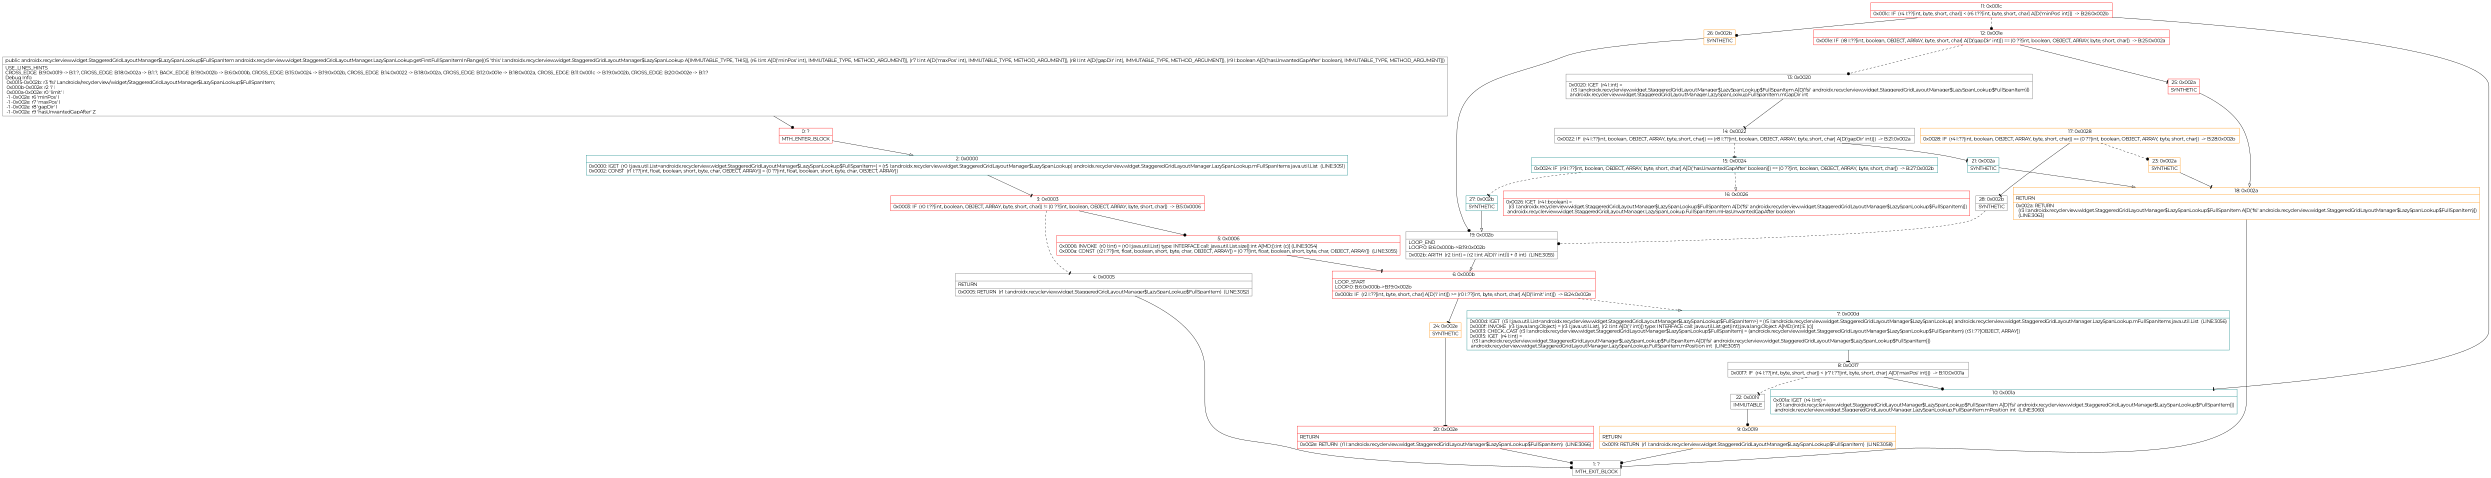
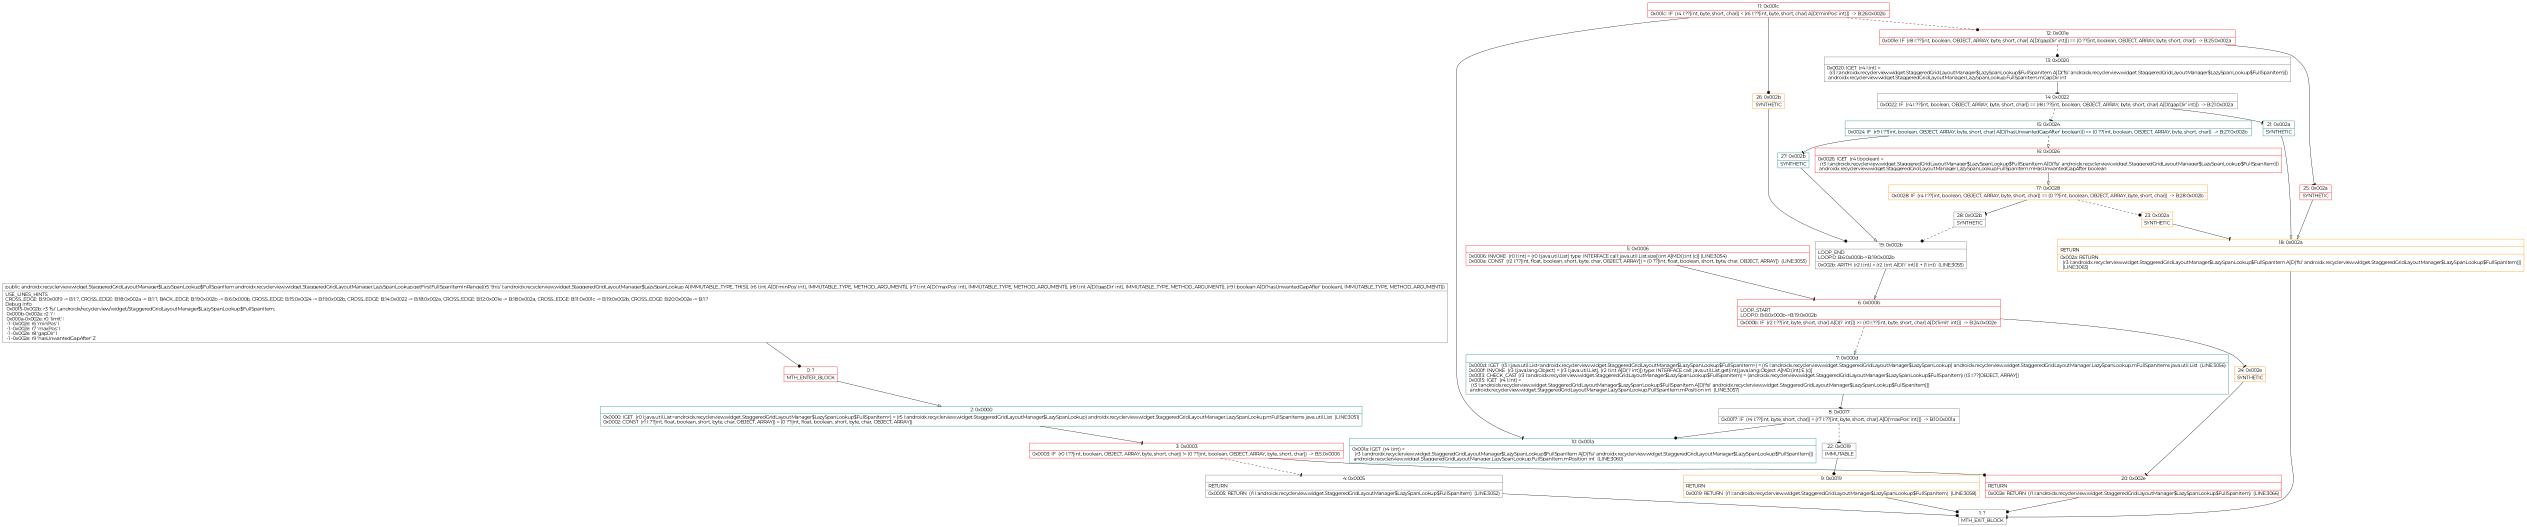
none -> (2048, 177)
(1533, 179) -> (1846, 141)
(1131, 223) -> (1626, 469)
